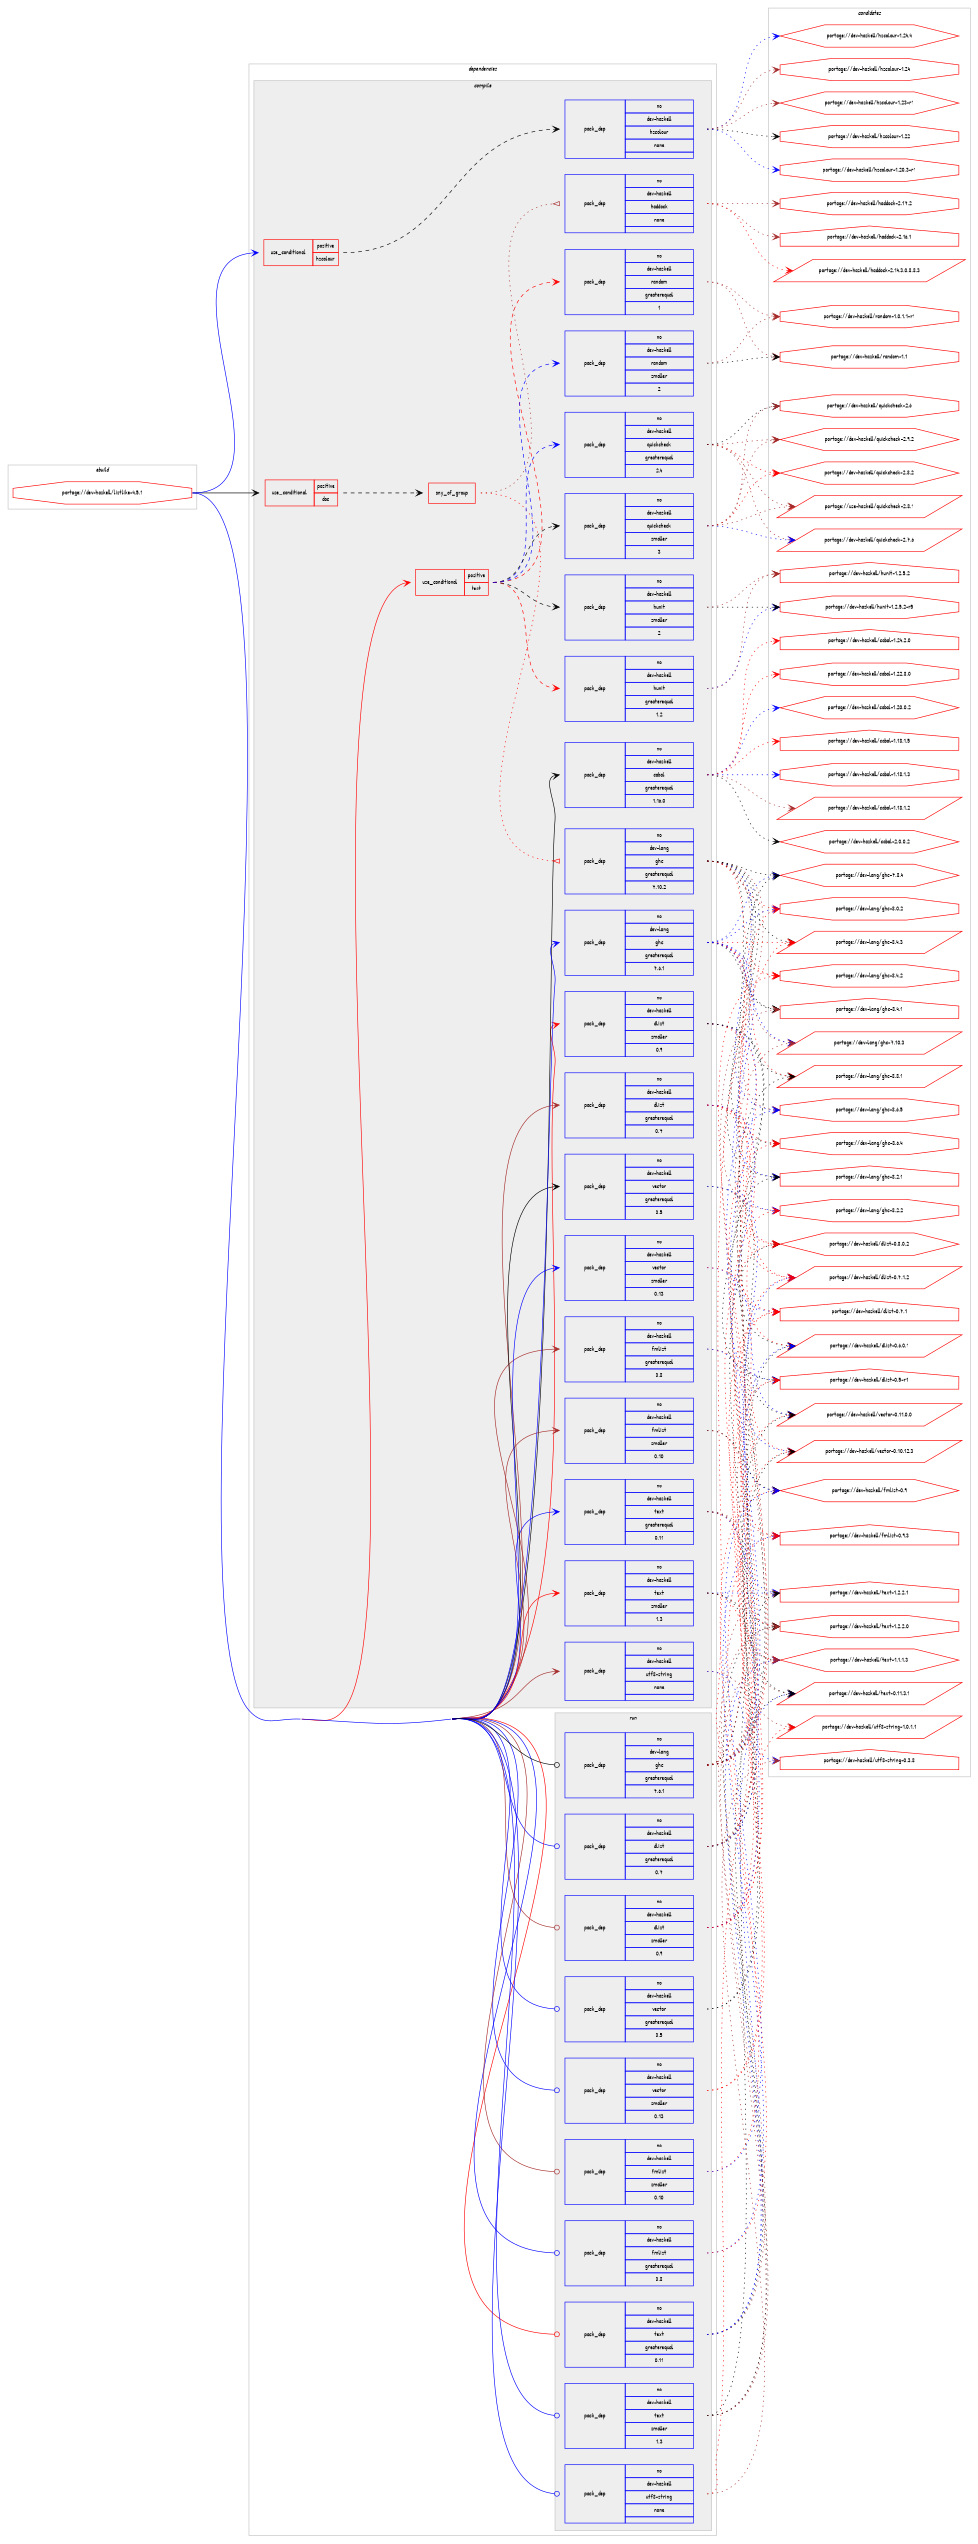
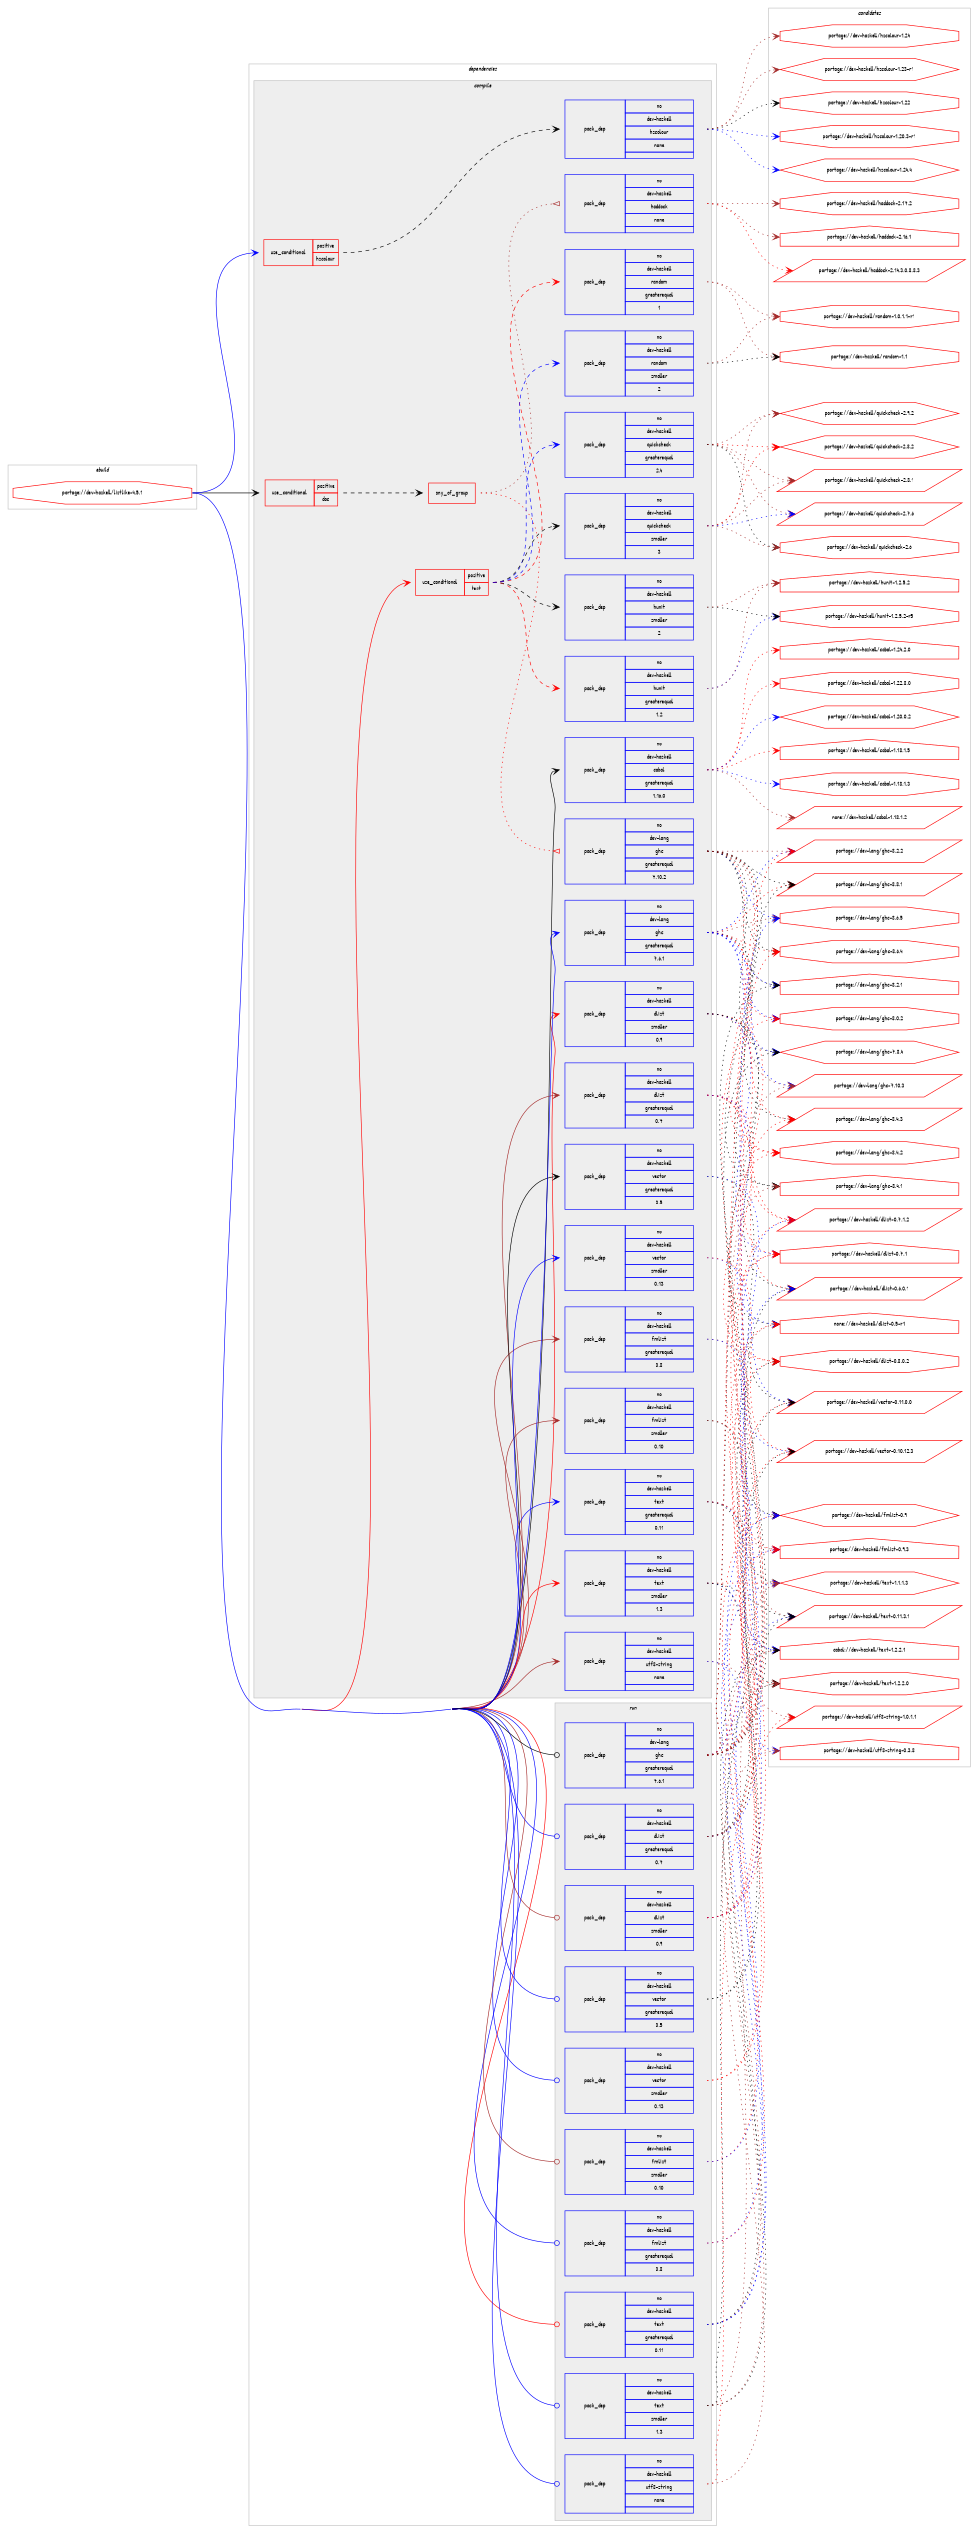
(869, 507) -> (869, 481)
(869, 808) -> (869, 818)
(869, 842) -> none
(869, 1211) -> (869, 851)
(869, 1244) -> (869, 1361)
(869, 1380) -> (869, 1324)
(869, 1593) -> (869, 1650)
